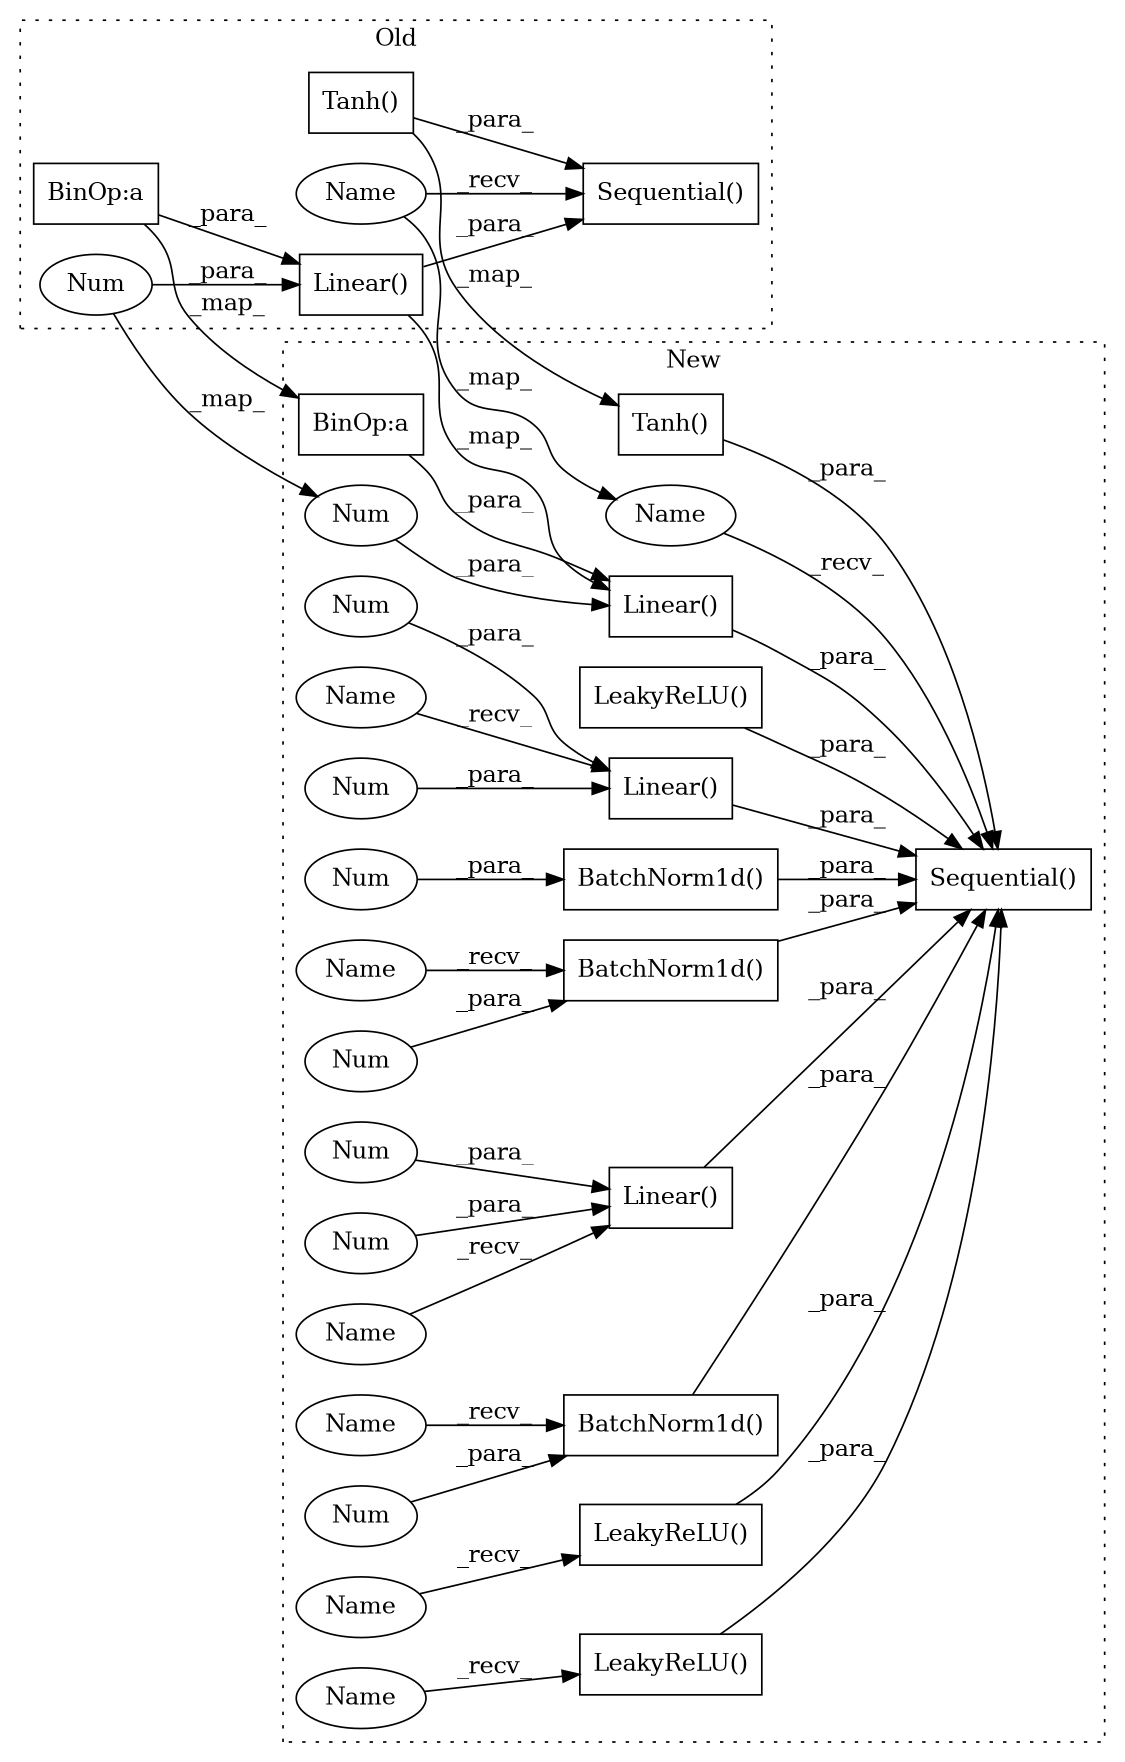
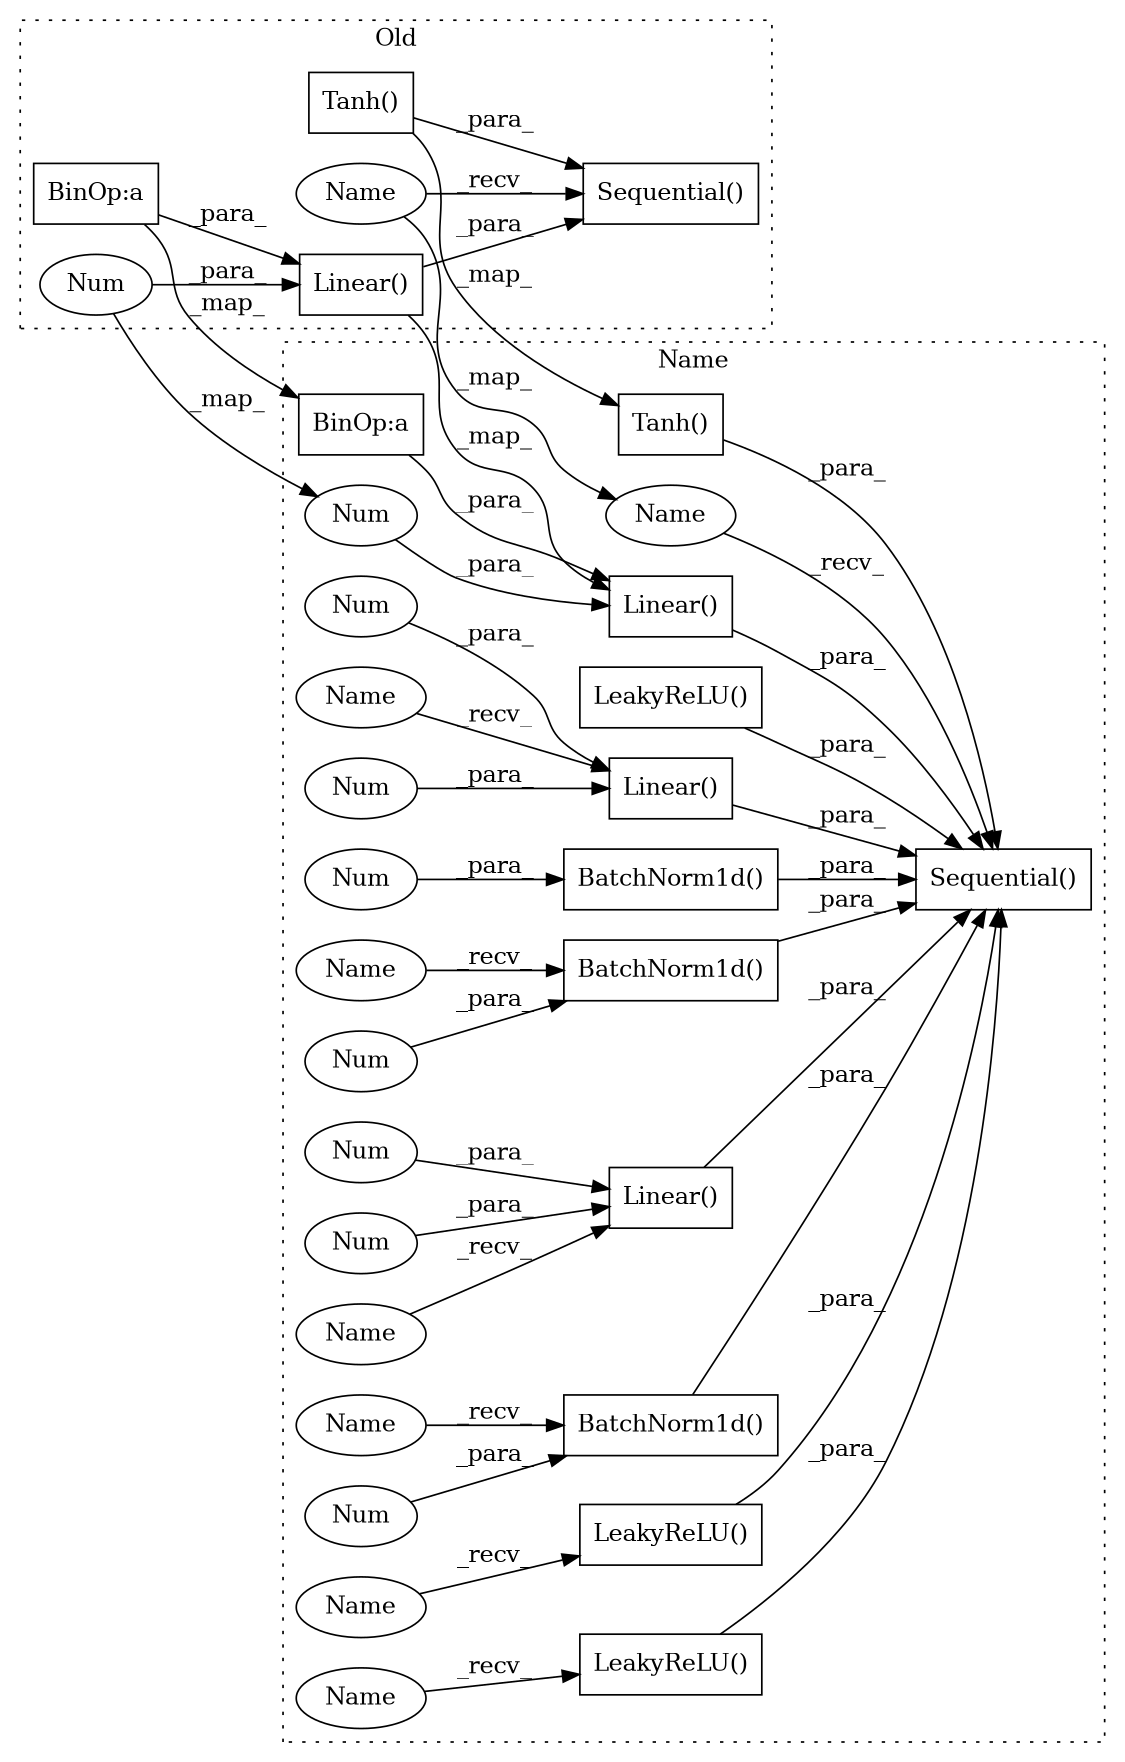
(694, 361) -> (694, 361)
